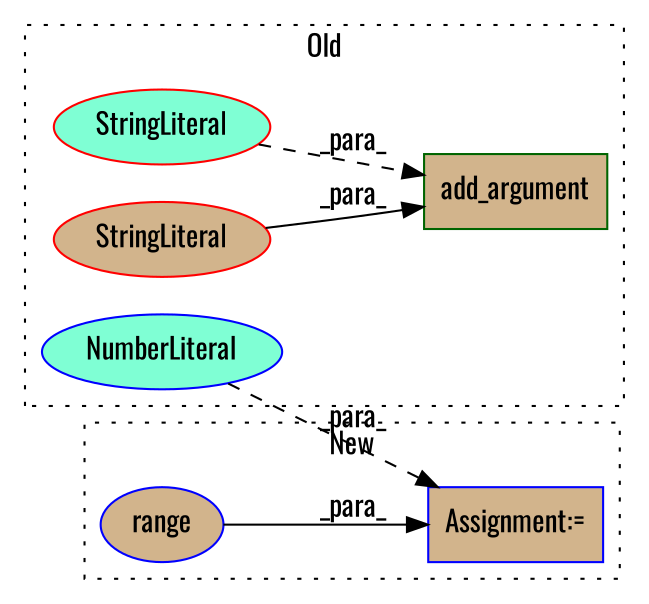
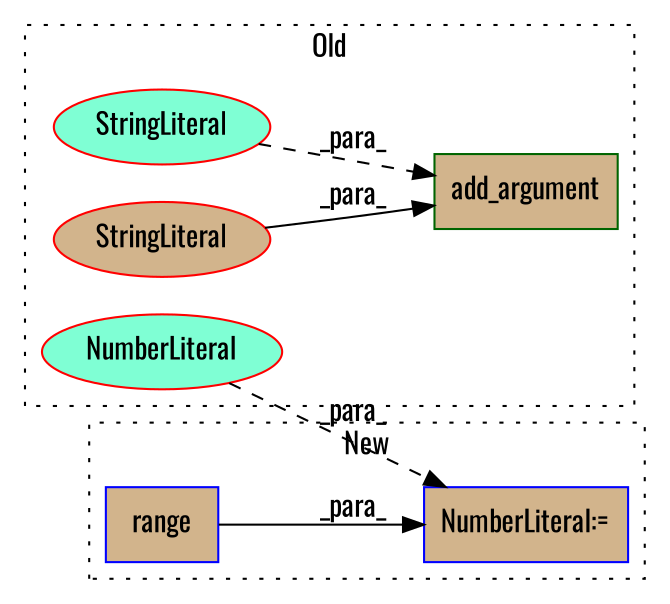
(162, 352) -> (162, 352)
(162, 525) -> (162, 525)
(516, 525) -> (526, 525)
